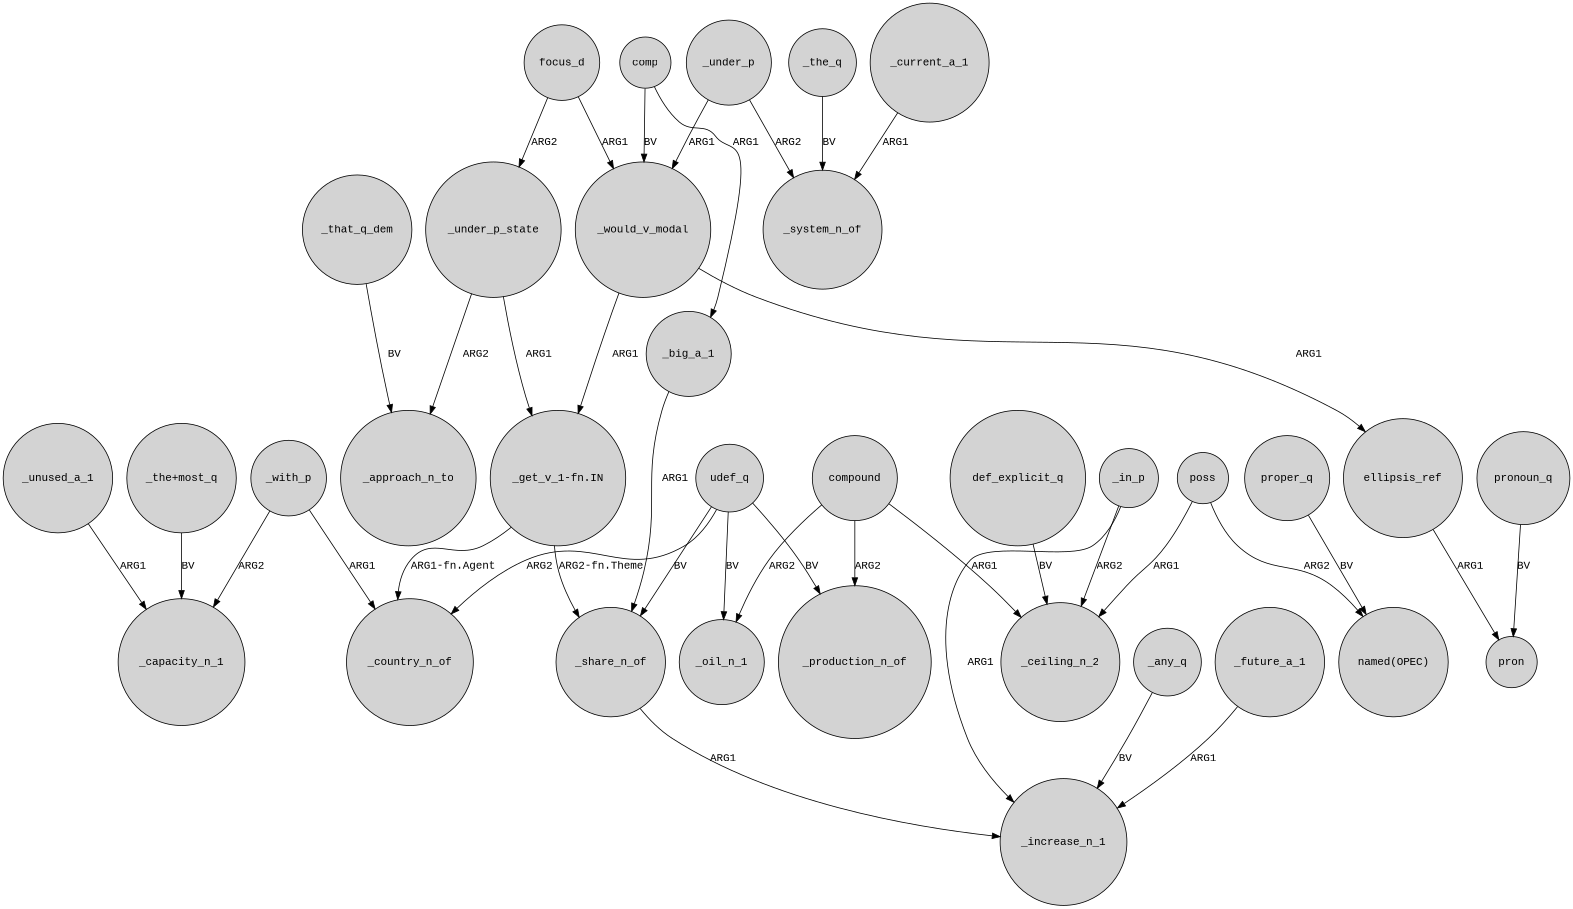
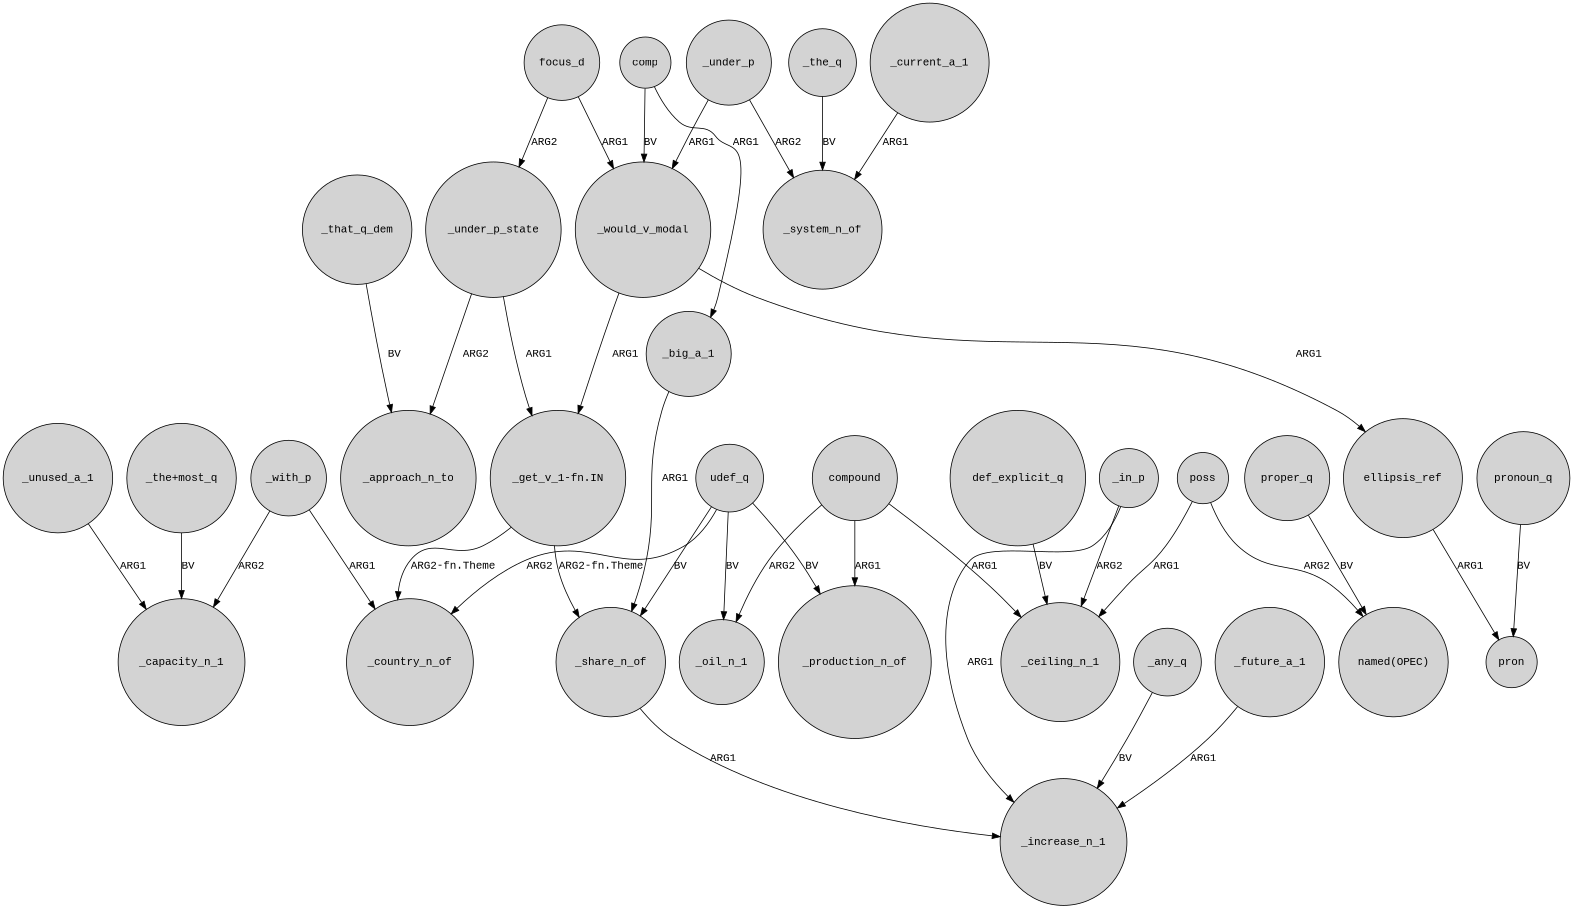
(453, 566) -> (453, 566)
(868, 566) -> (868, 566)
(1060, 662) -> (1060, 662)
